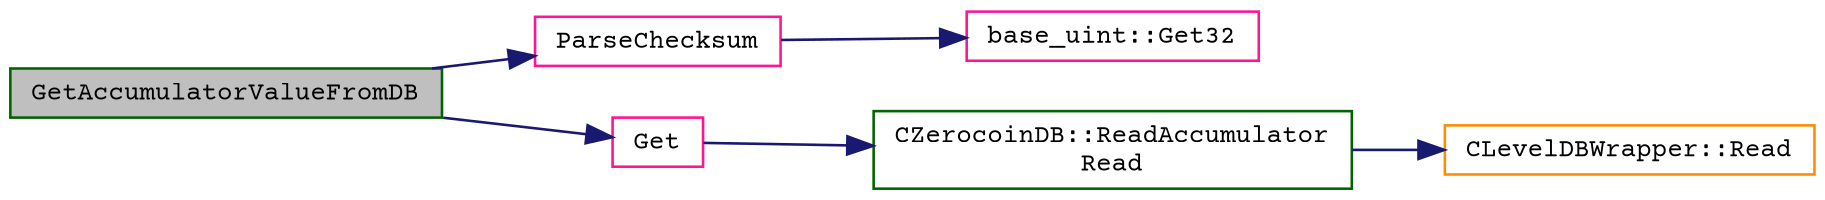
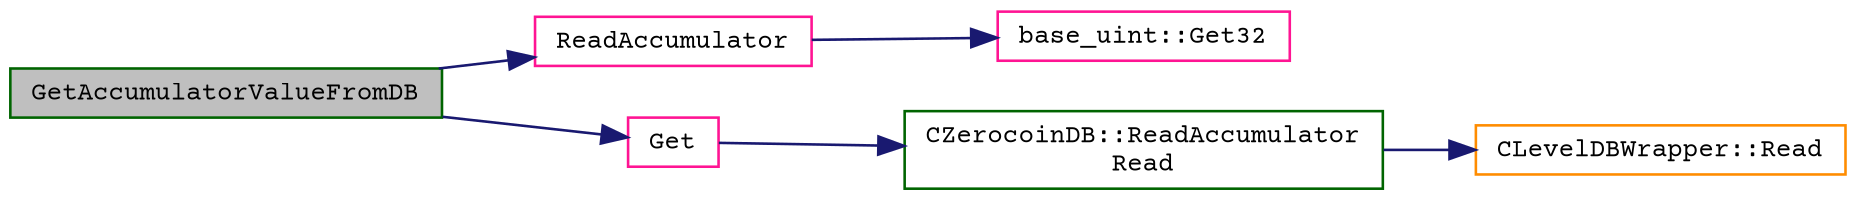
(658, 41) -> (673, 41)
